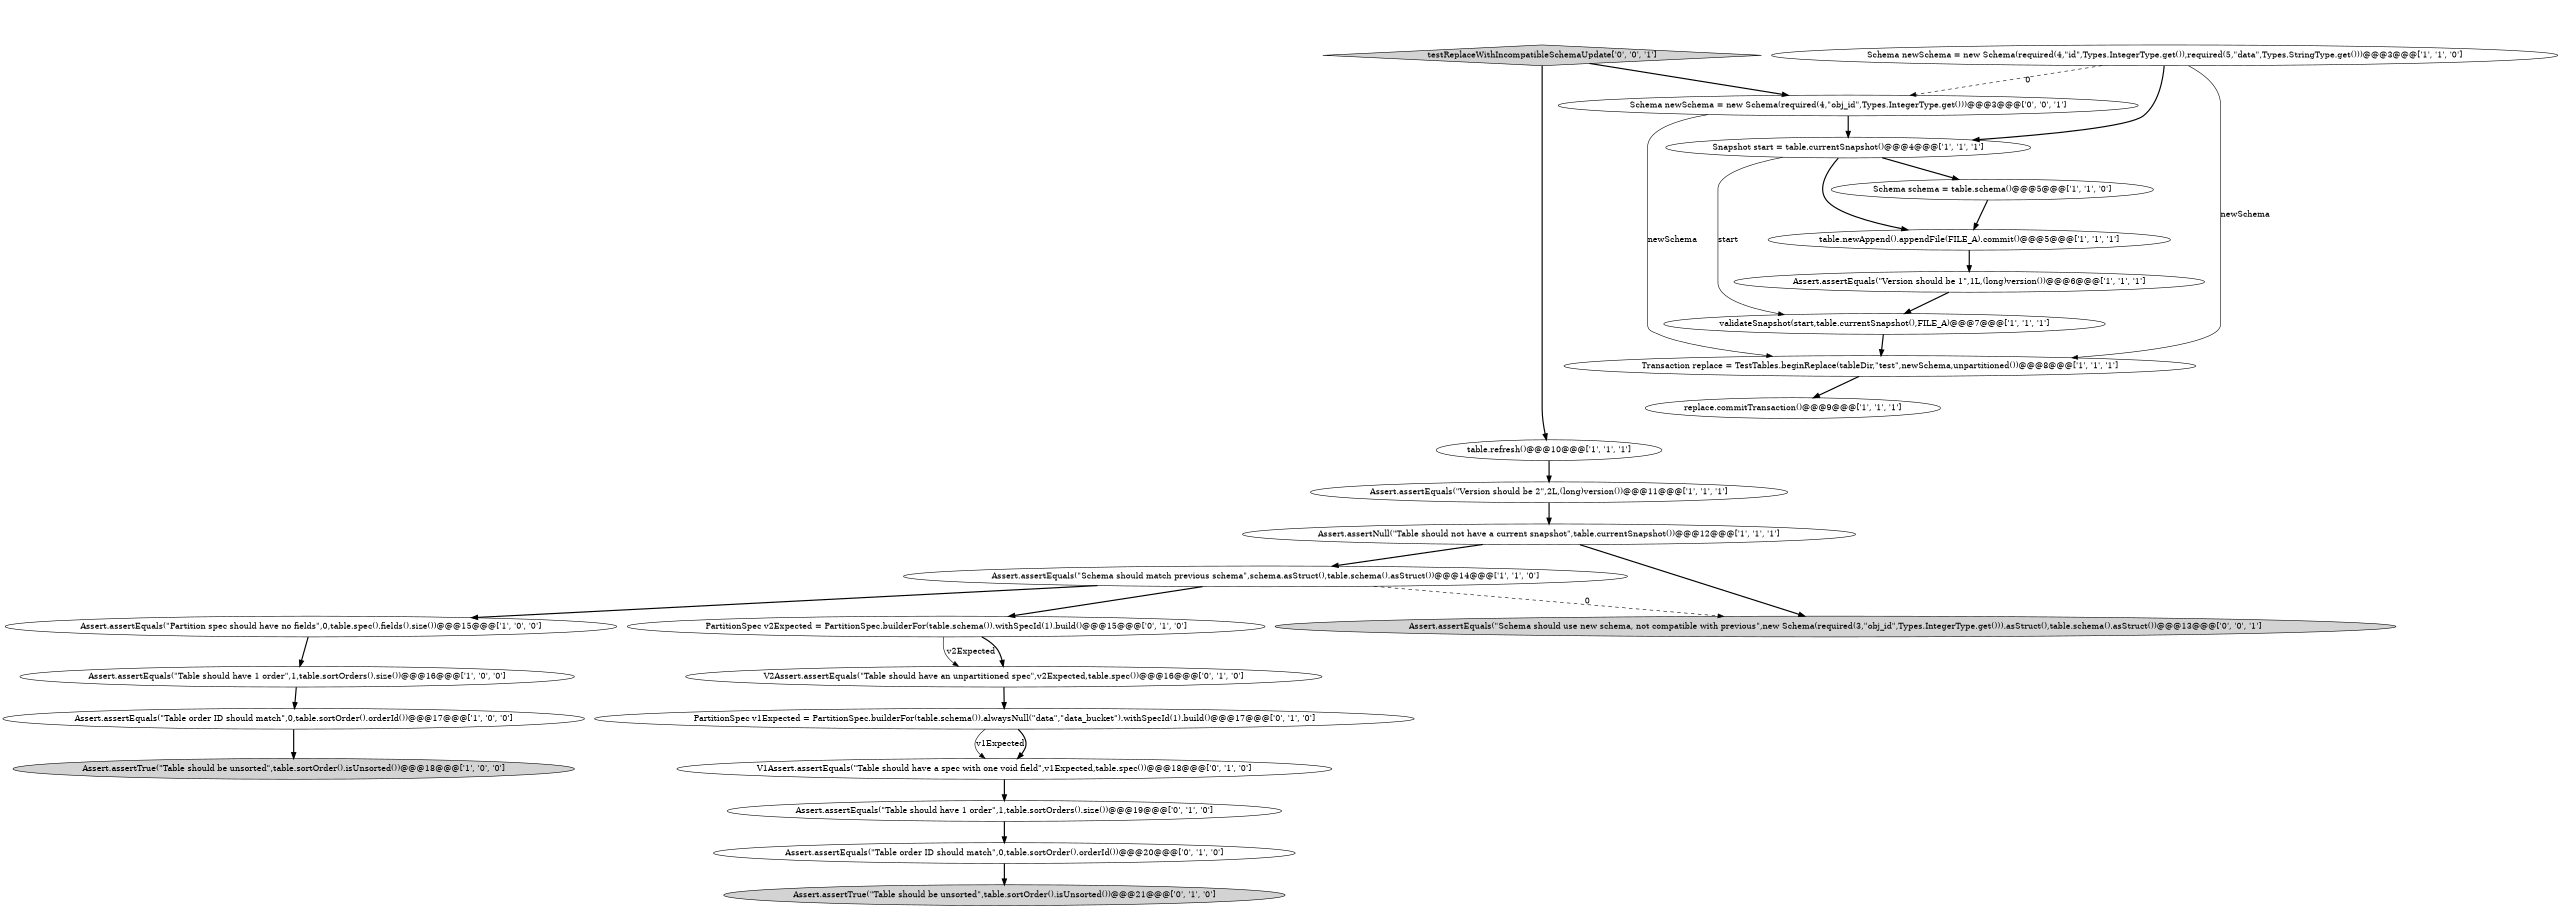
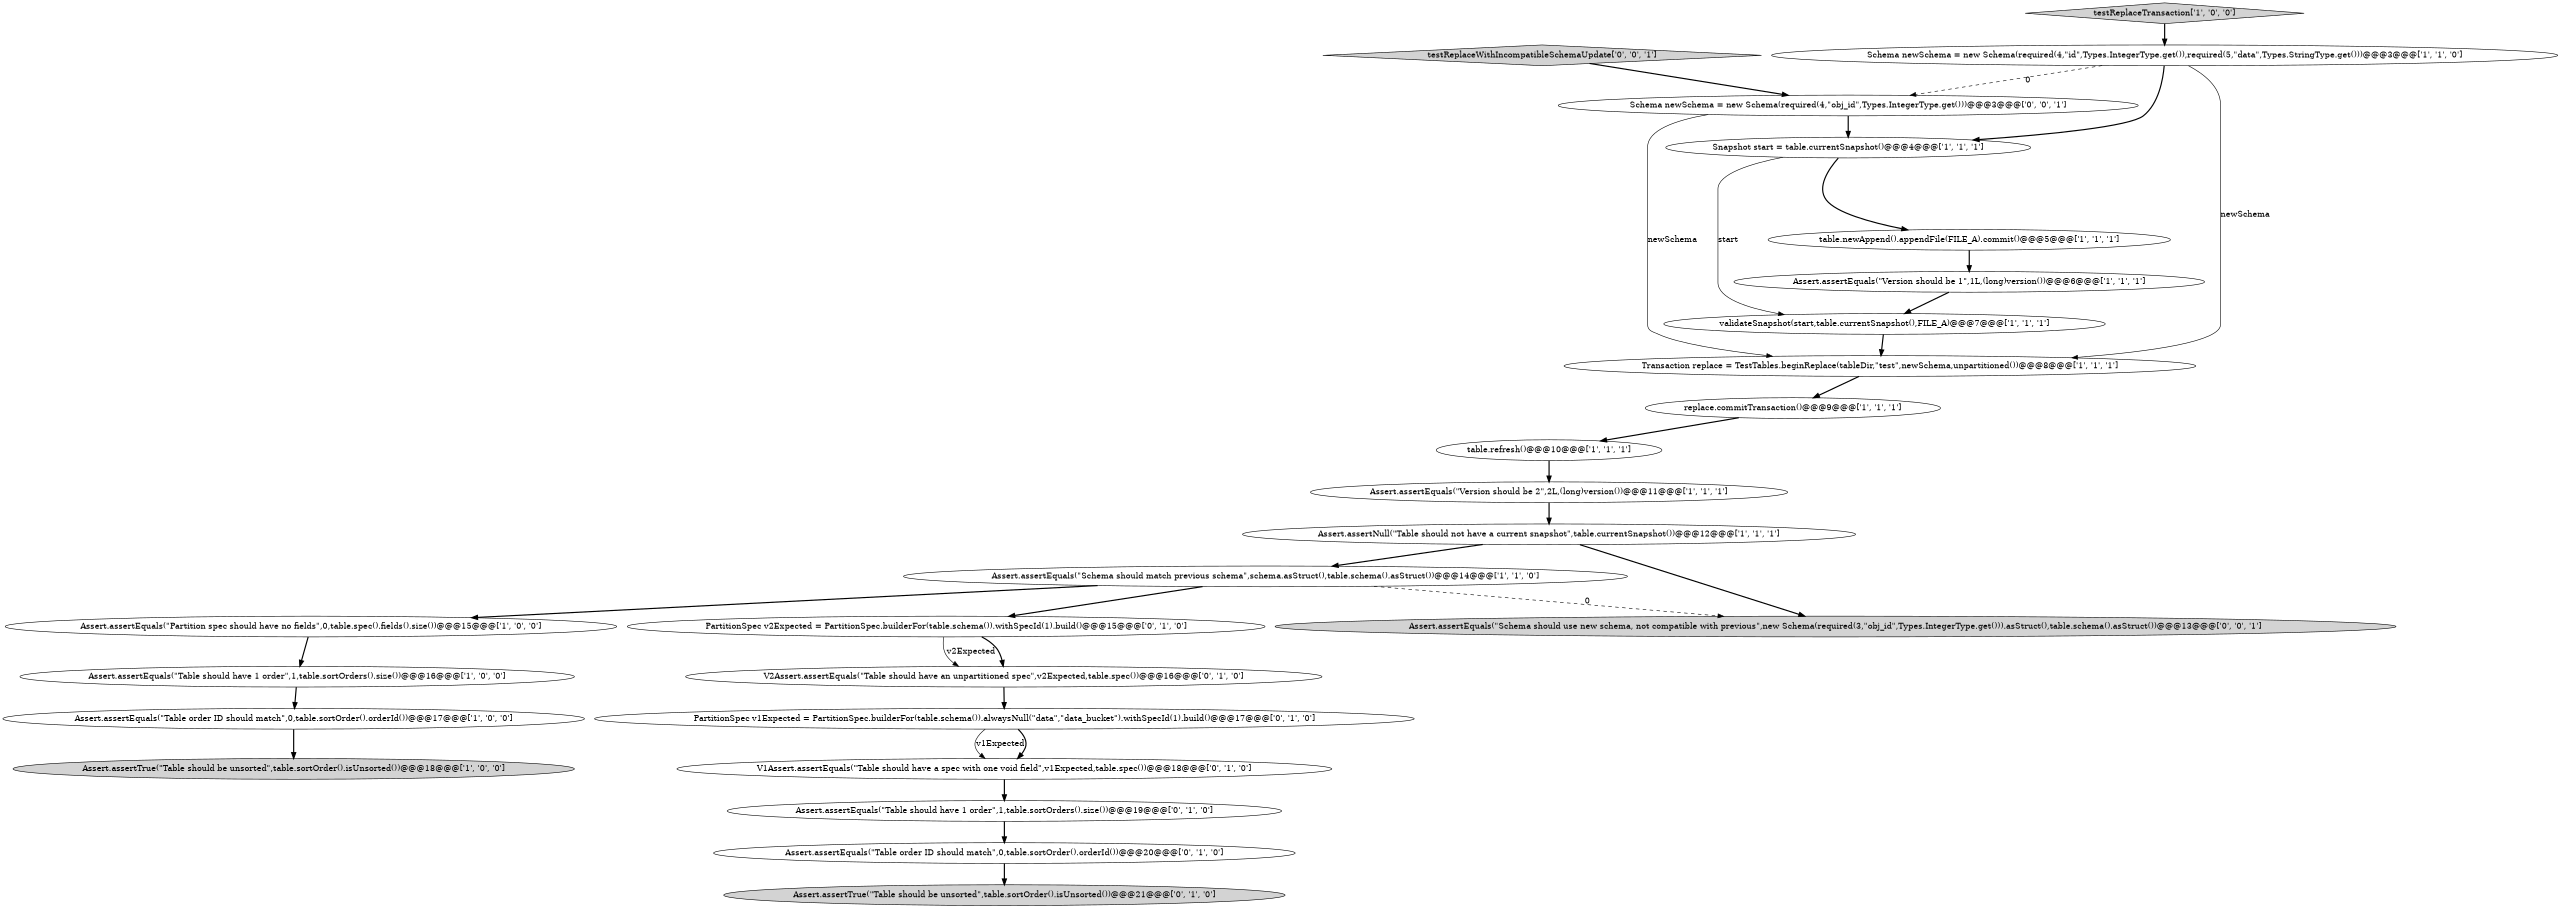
none -> (2165, 13)
(1992, 190) -> none
(1542, 250) -> (1673, 429)
